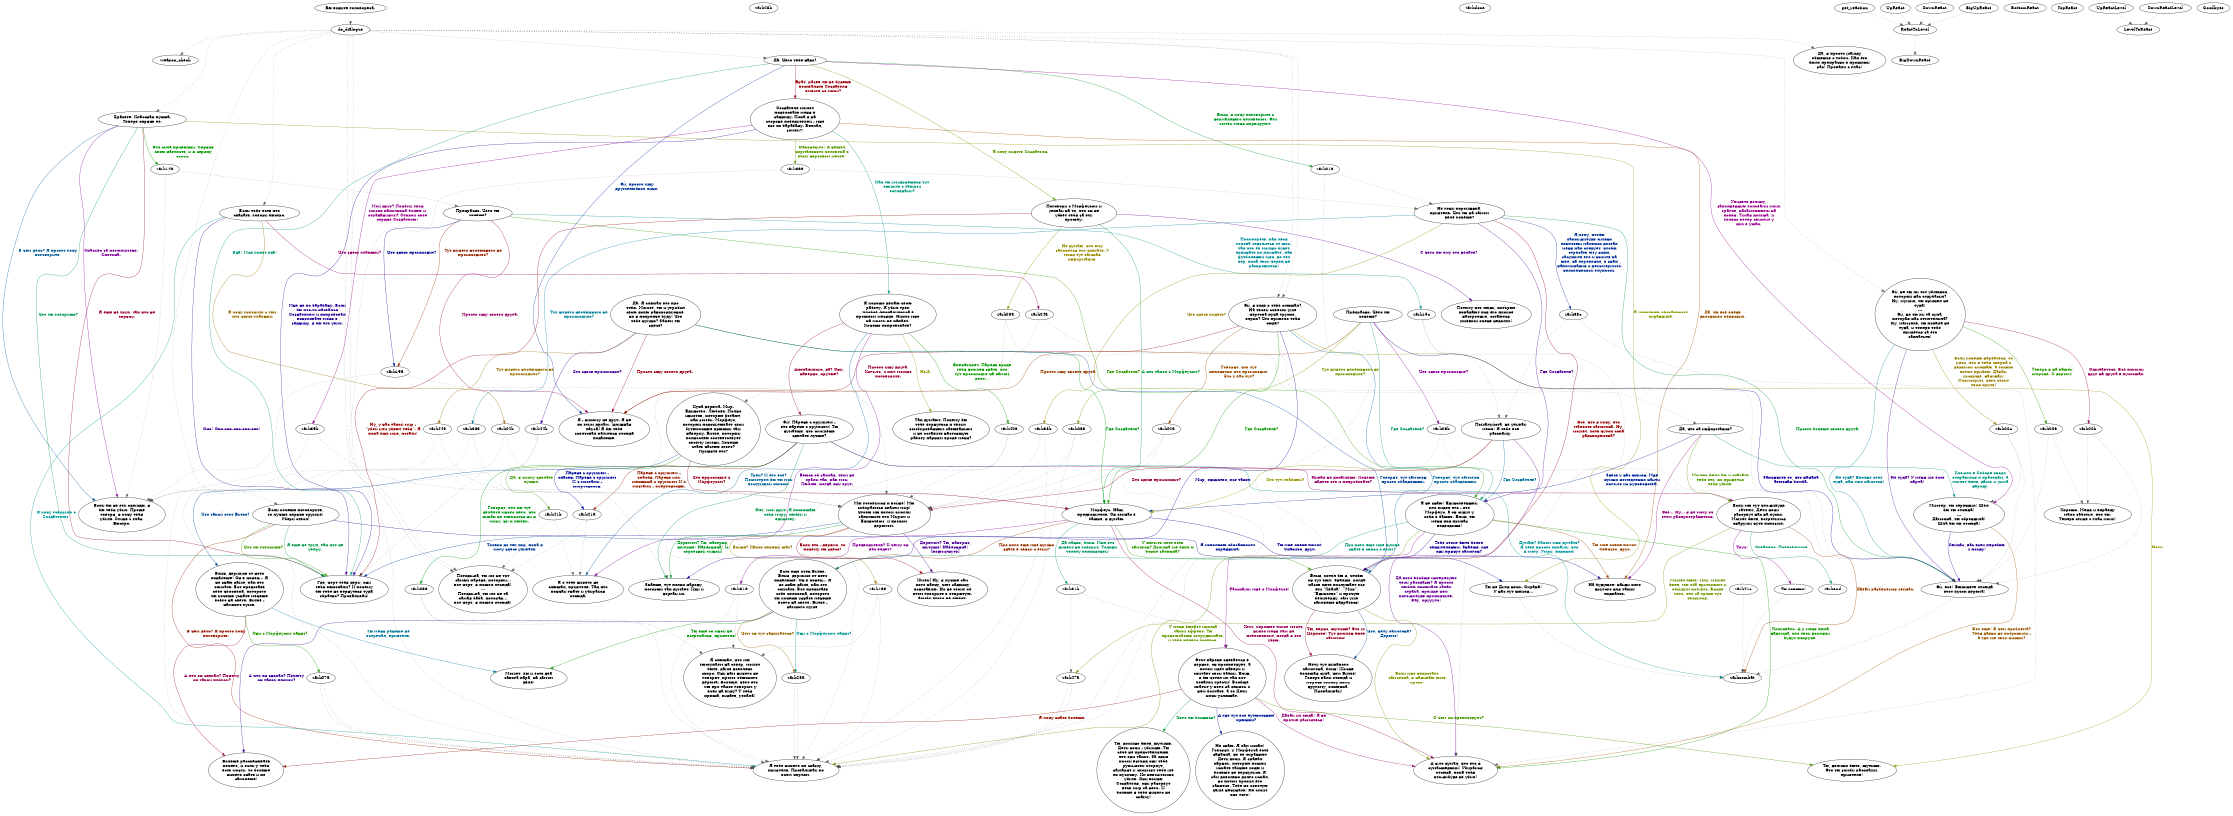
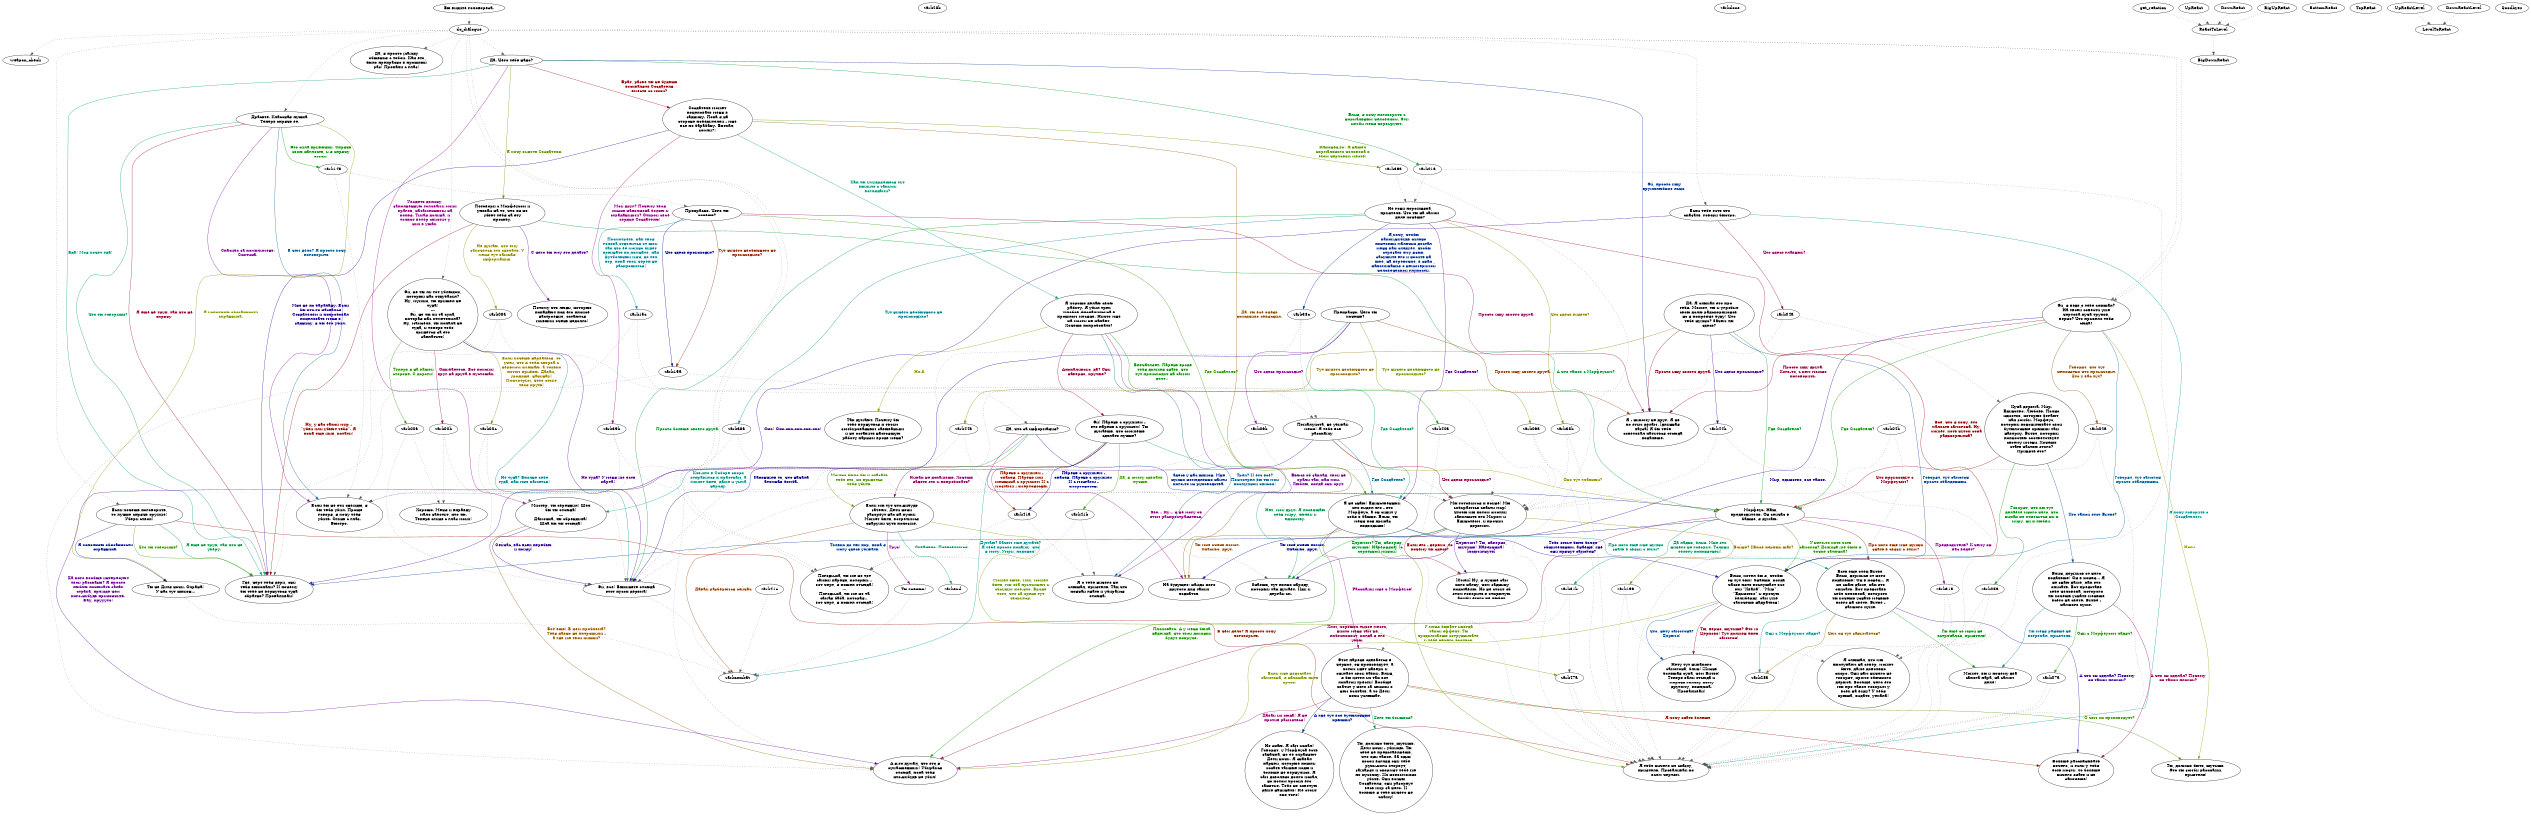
(293, 368) -> none
(1285, 480) -> (1583, 480)
(529, 678) -> (1990, 678)
